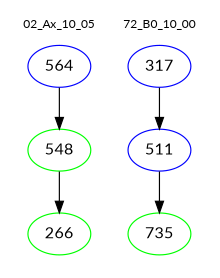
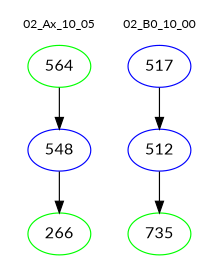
(160, 25) -> (160, 25)
(59, 66) -> (59, 66)
(159, 66) -> (159, 66)
(59, 150) -> (59, 150)
(159, 150) -> (159, 150)
